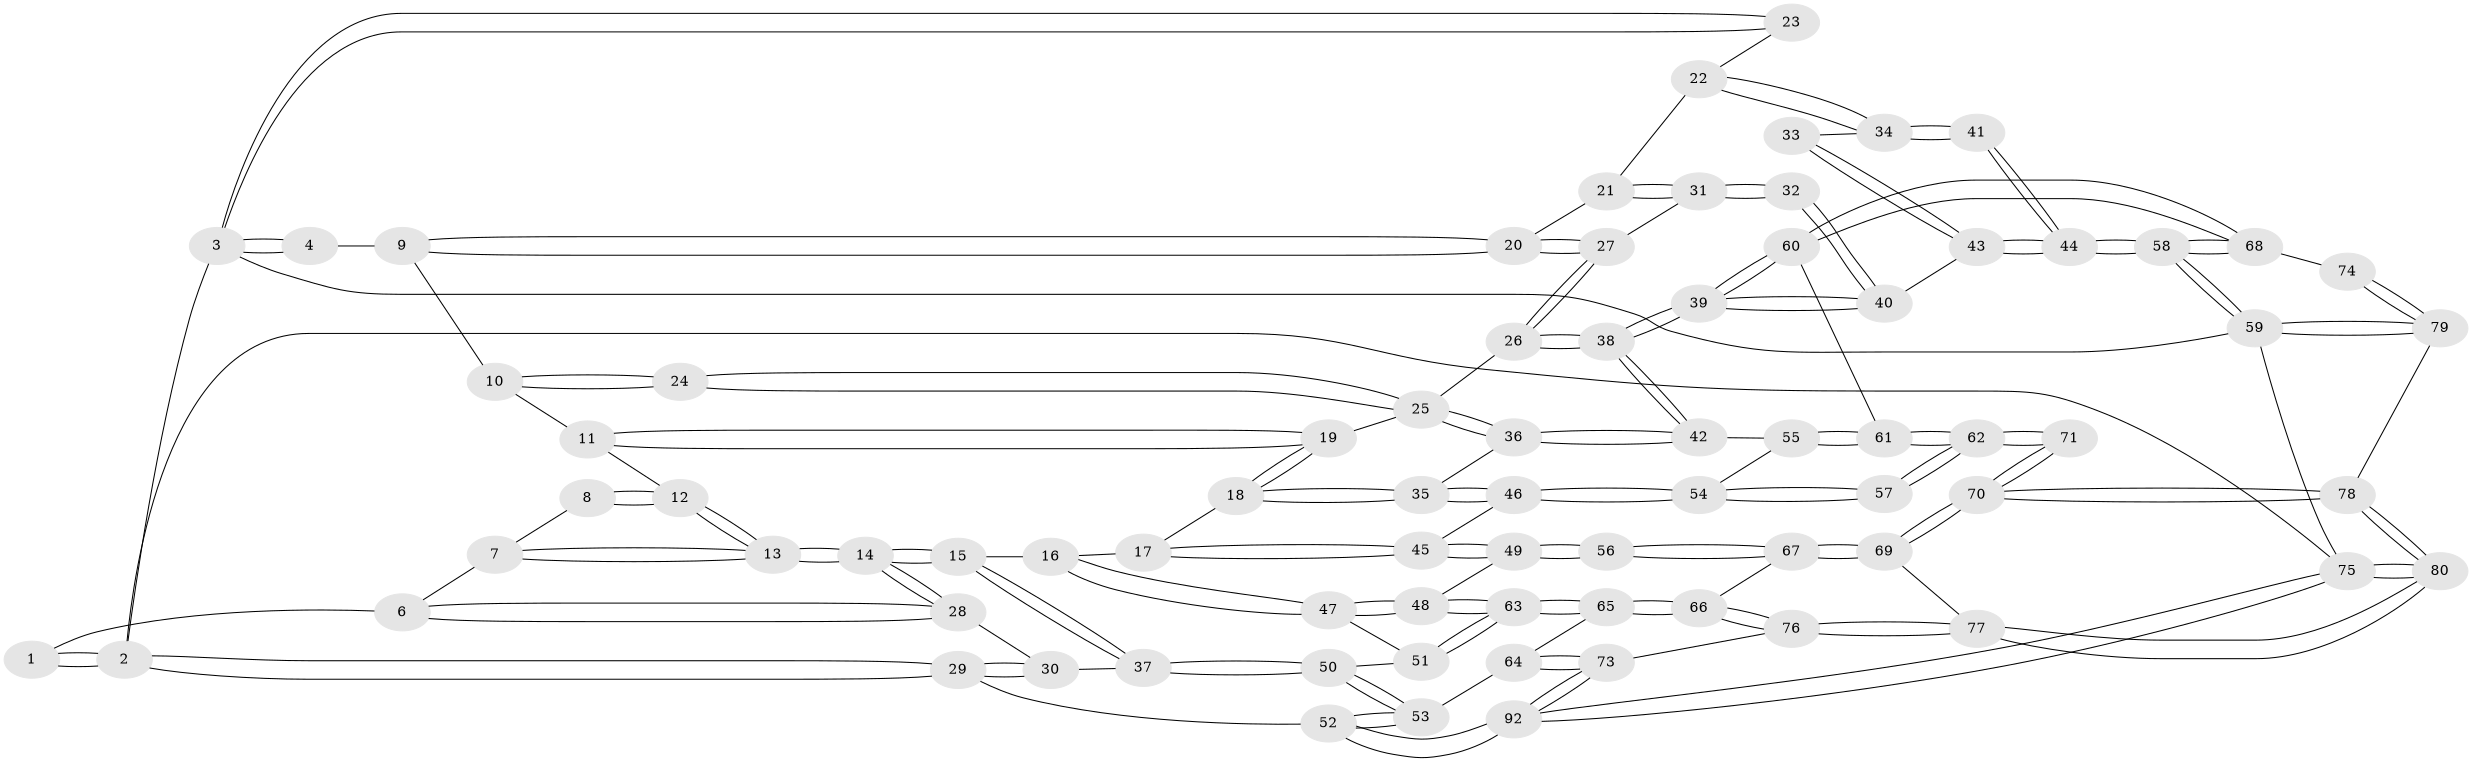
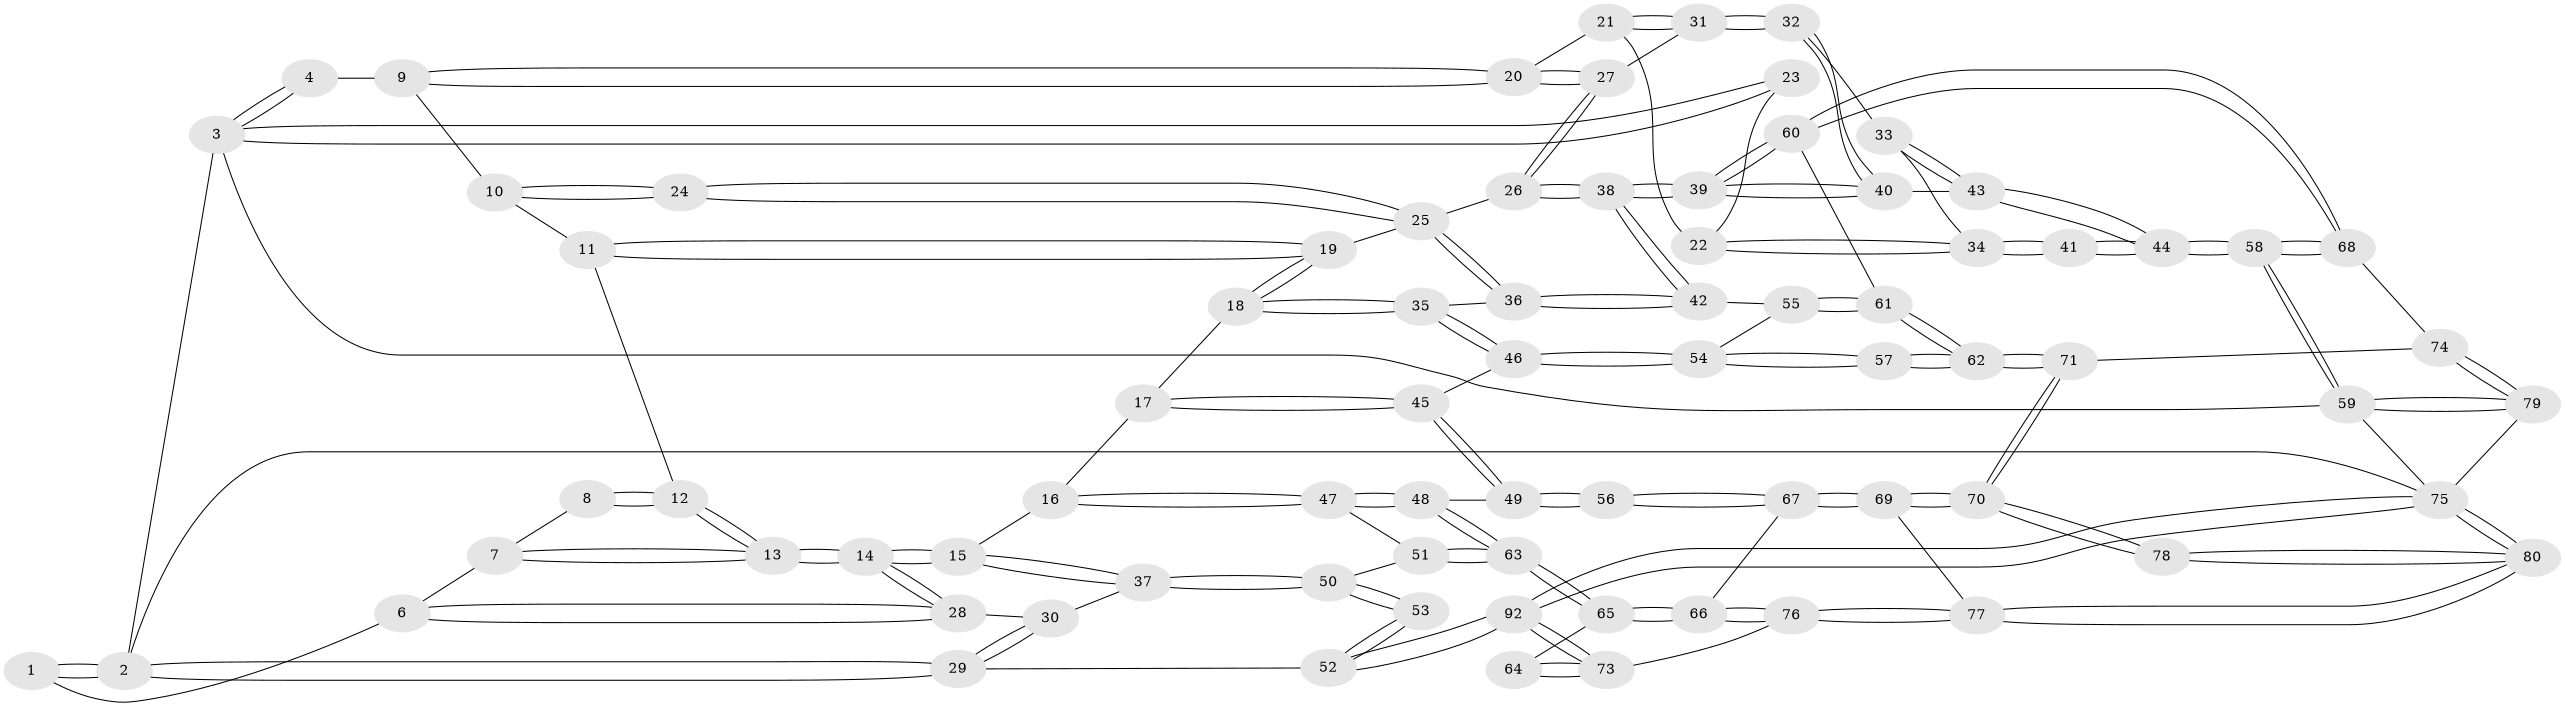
none -> (1841, 77)
none -> (2255, 355)
(2394, 412) -> (2486, 452)
(1467, 690) -> none
